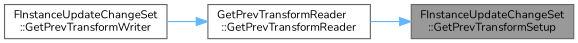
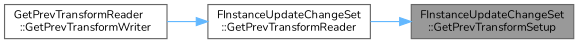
(86, 22) -> (86, 22)
(289, 22) -> (289, 22)
